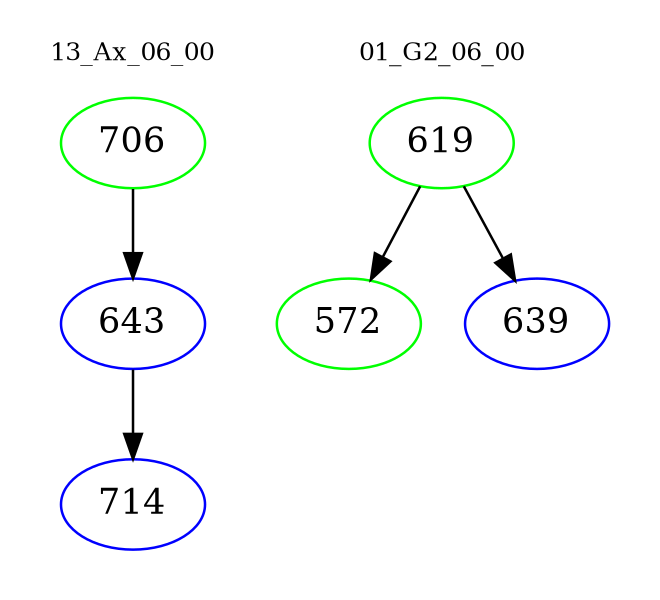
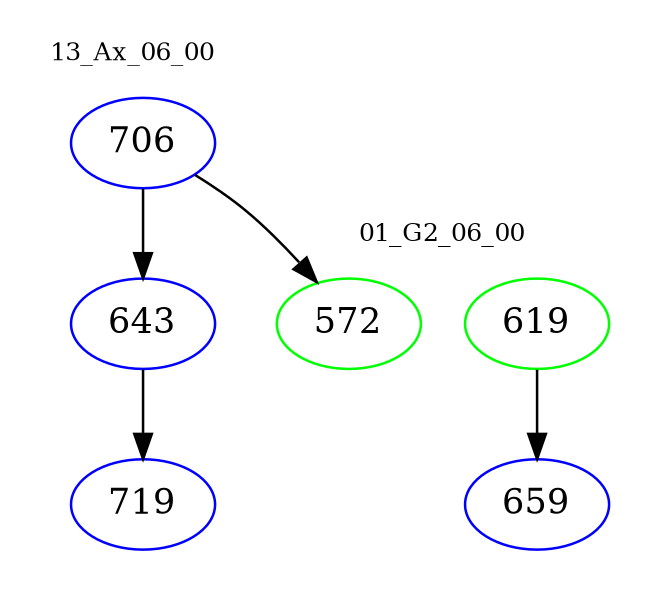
(133, 143) -> (143, 143)
(401, 222) -> (273, 235)
(537, 324) -> (537, 504)
(133, 504) -> (143, 504)
